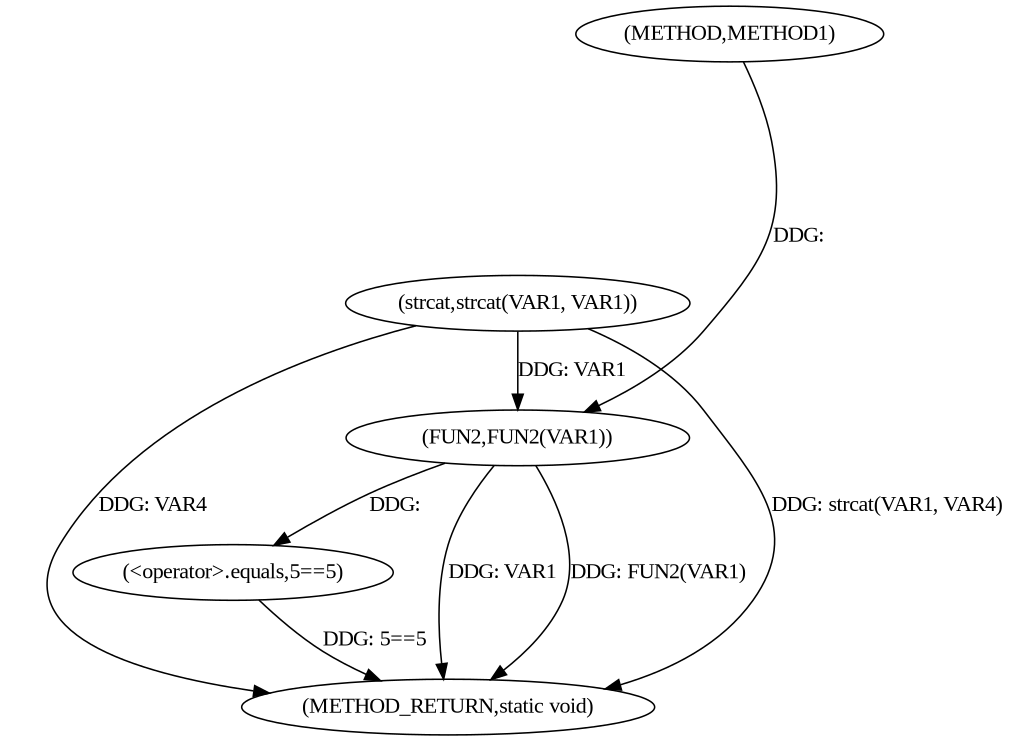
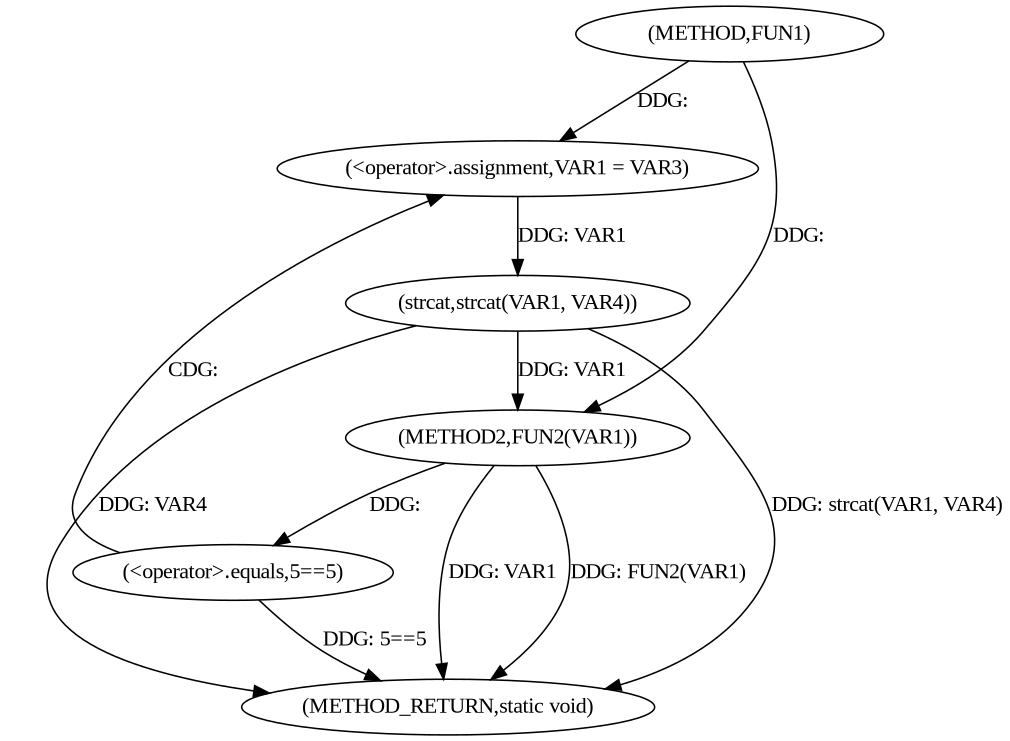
(730, 34) -> (730, 34)
none -> (518, 169)
(518, 303) -> (518, 303)
(518, 438) -> (518, 438)
